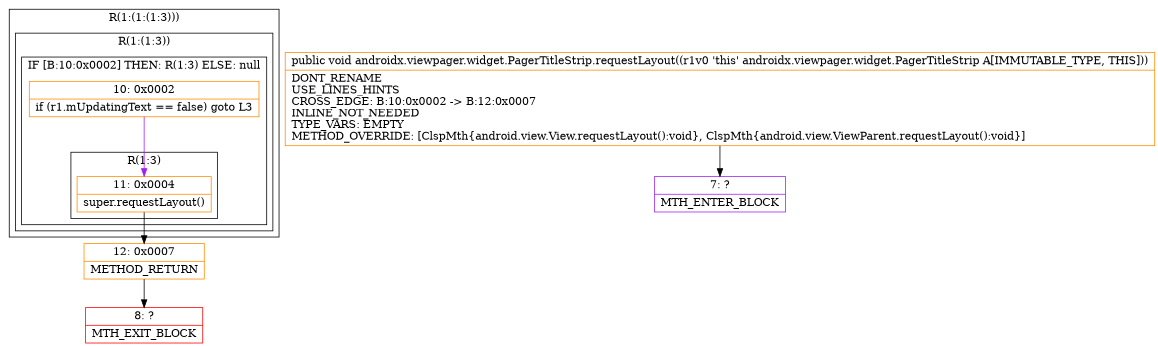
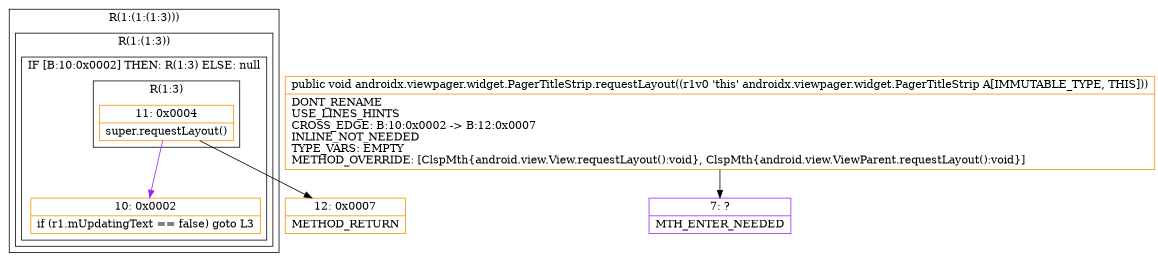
(144, 143) -> (157, 165)
(720, 203) -> (720, 224)
(144, 325) -> none
